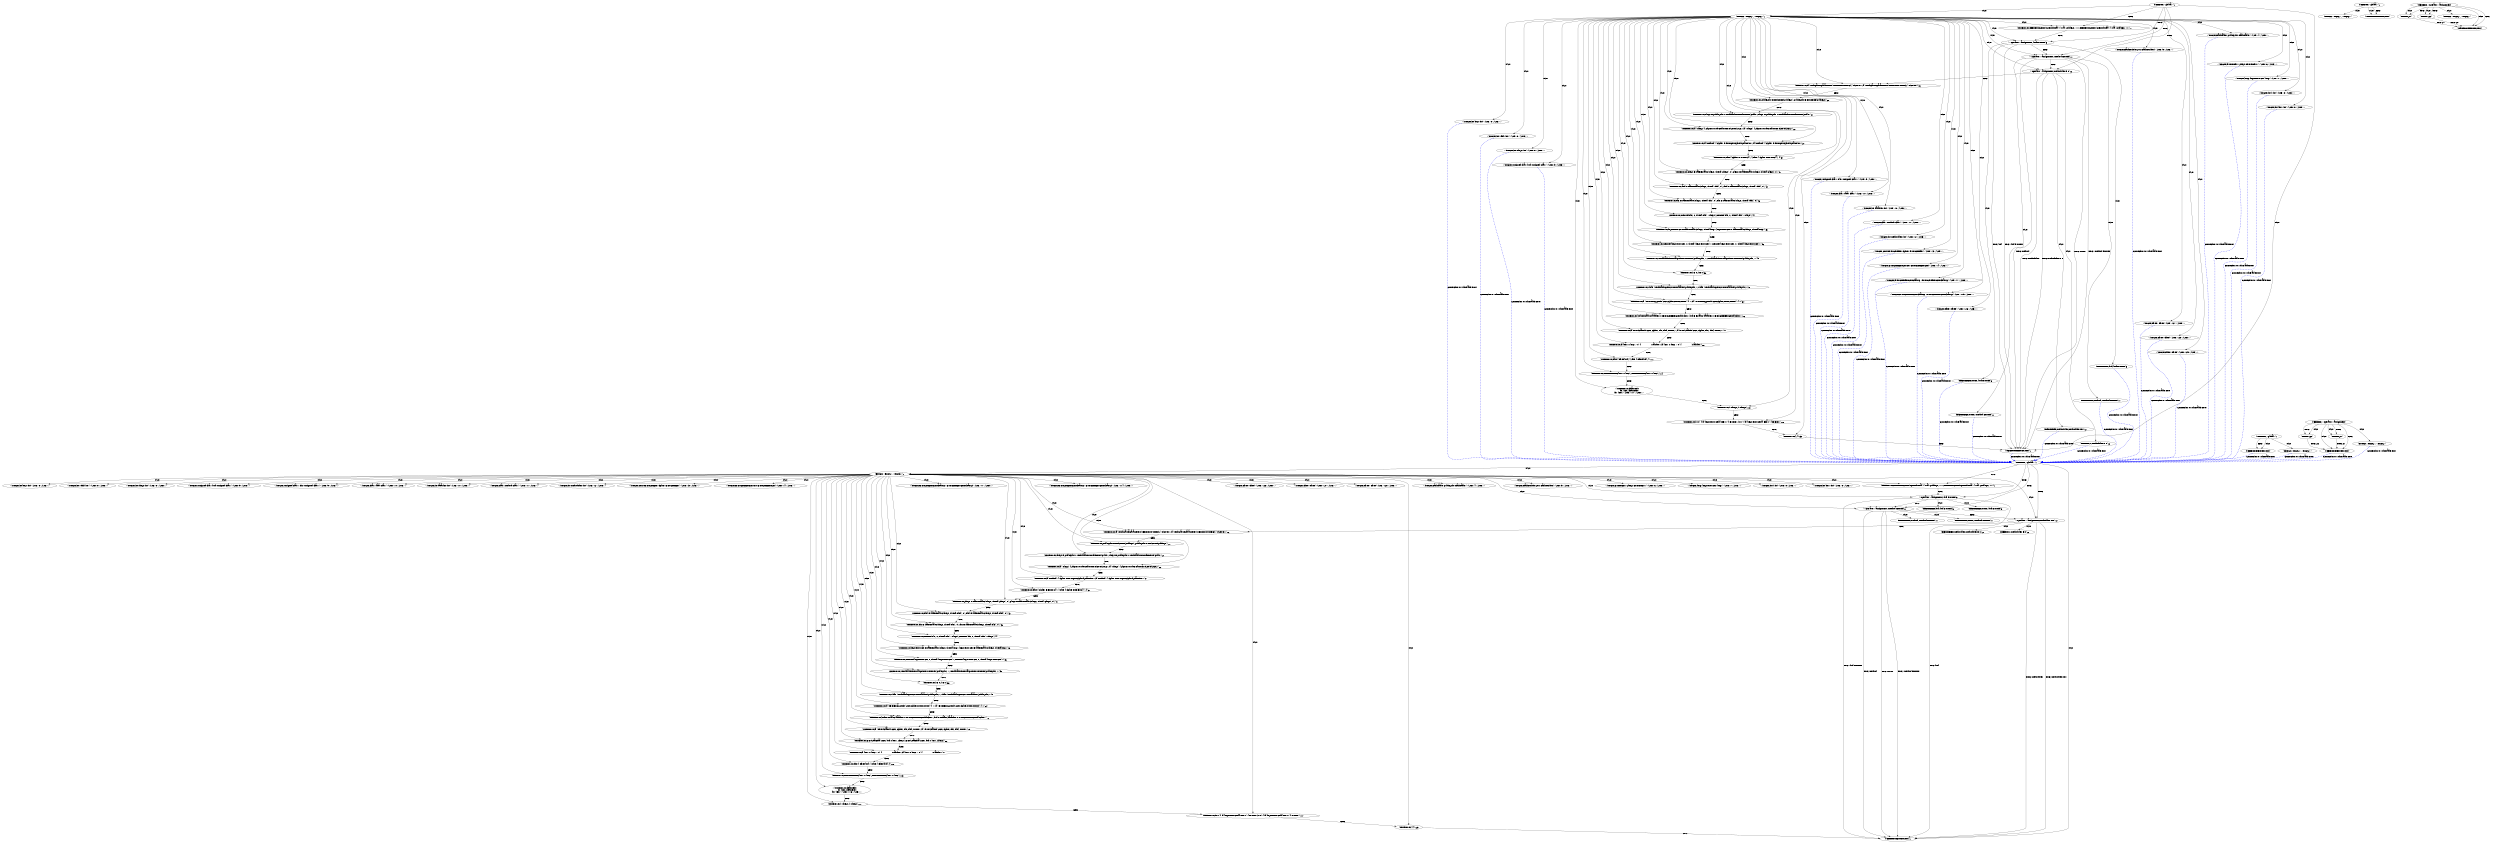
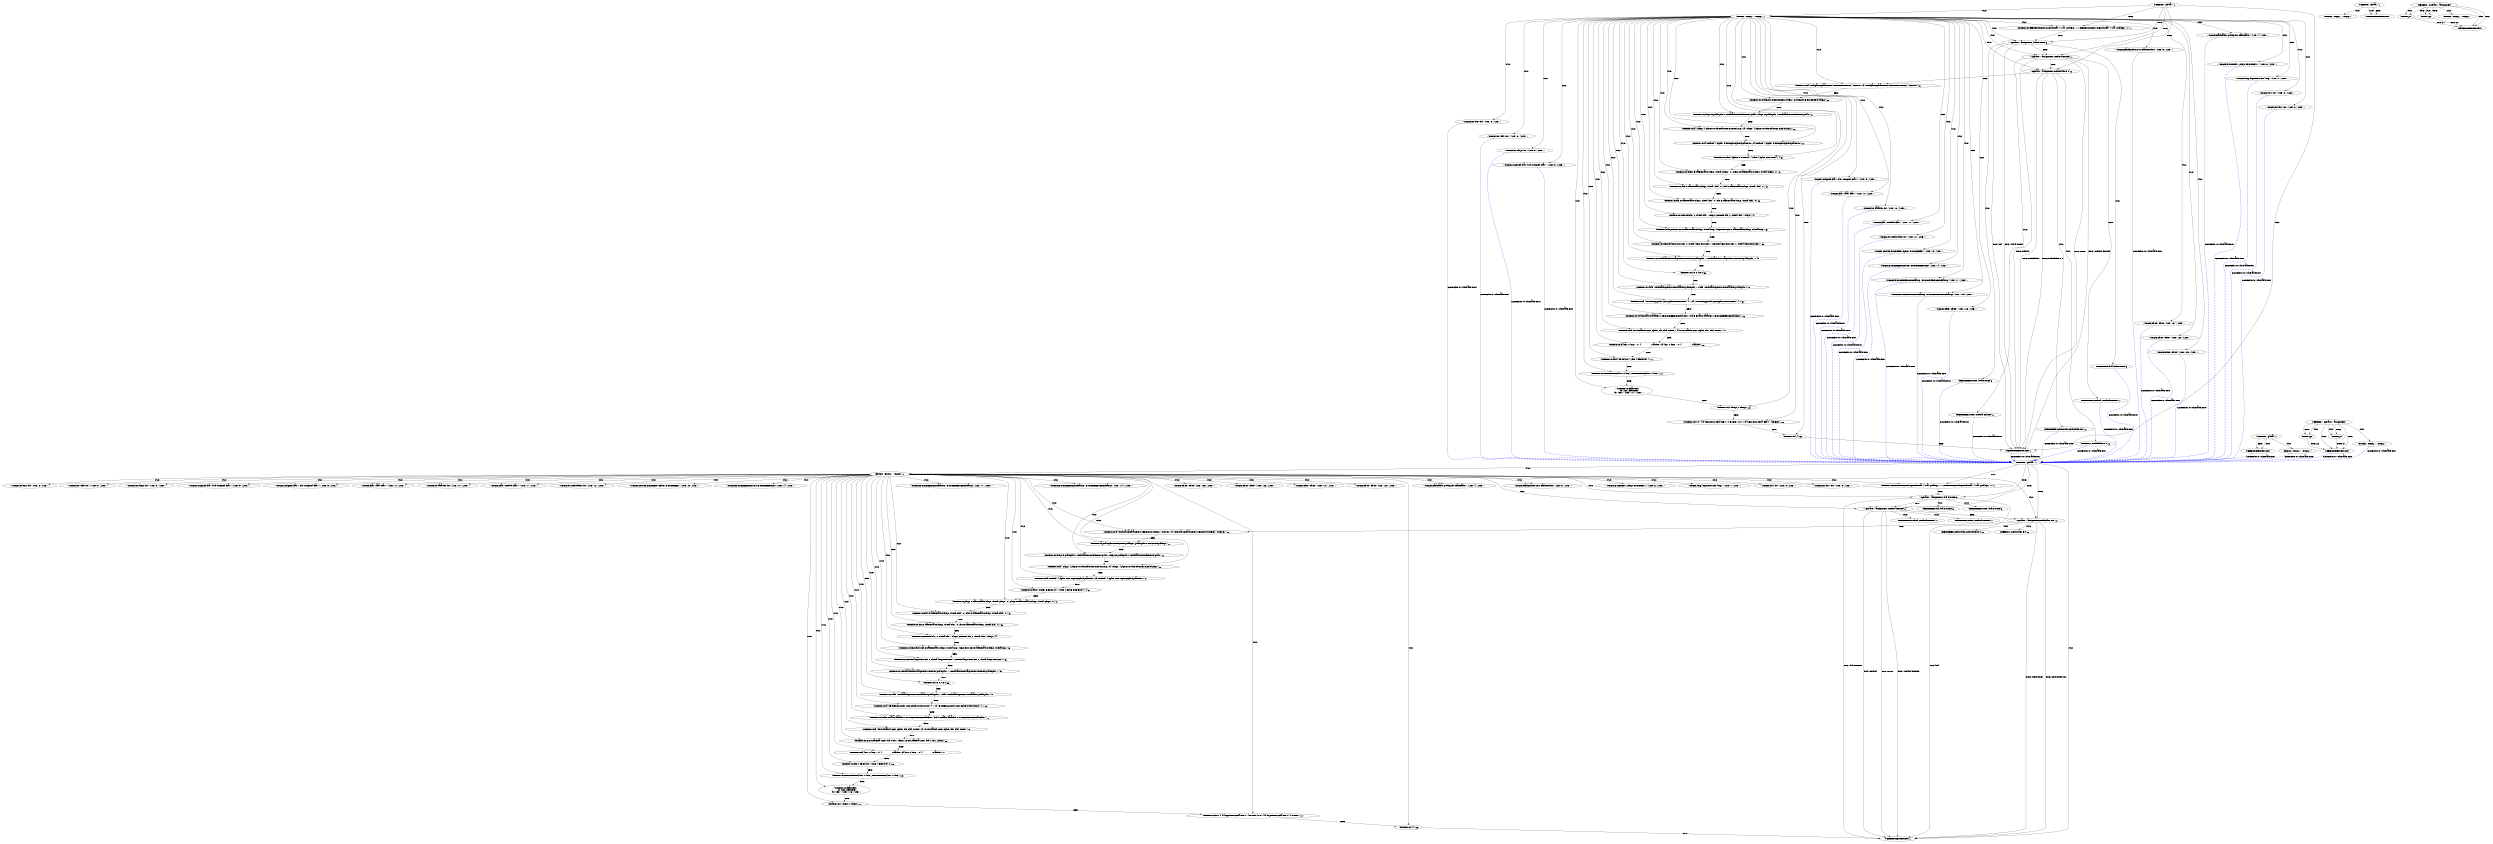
none -> (1194, 486)
